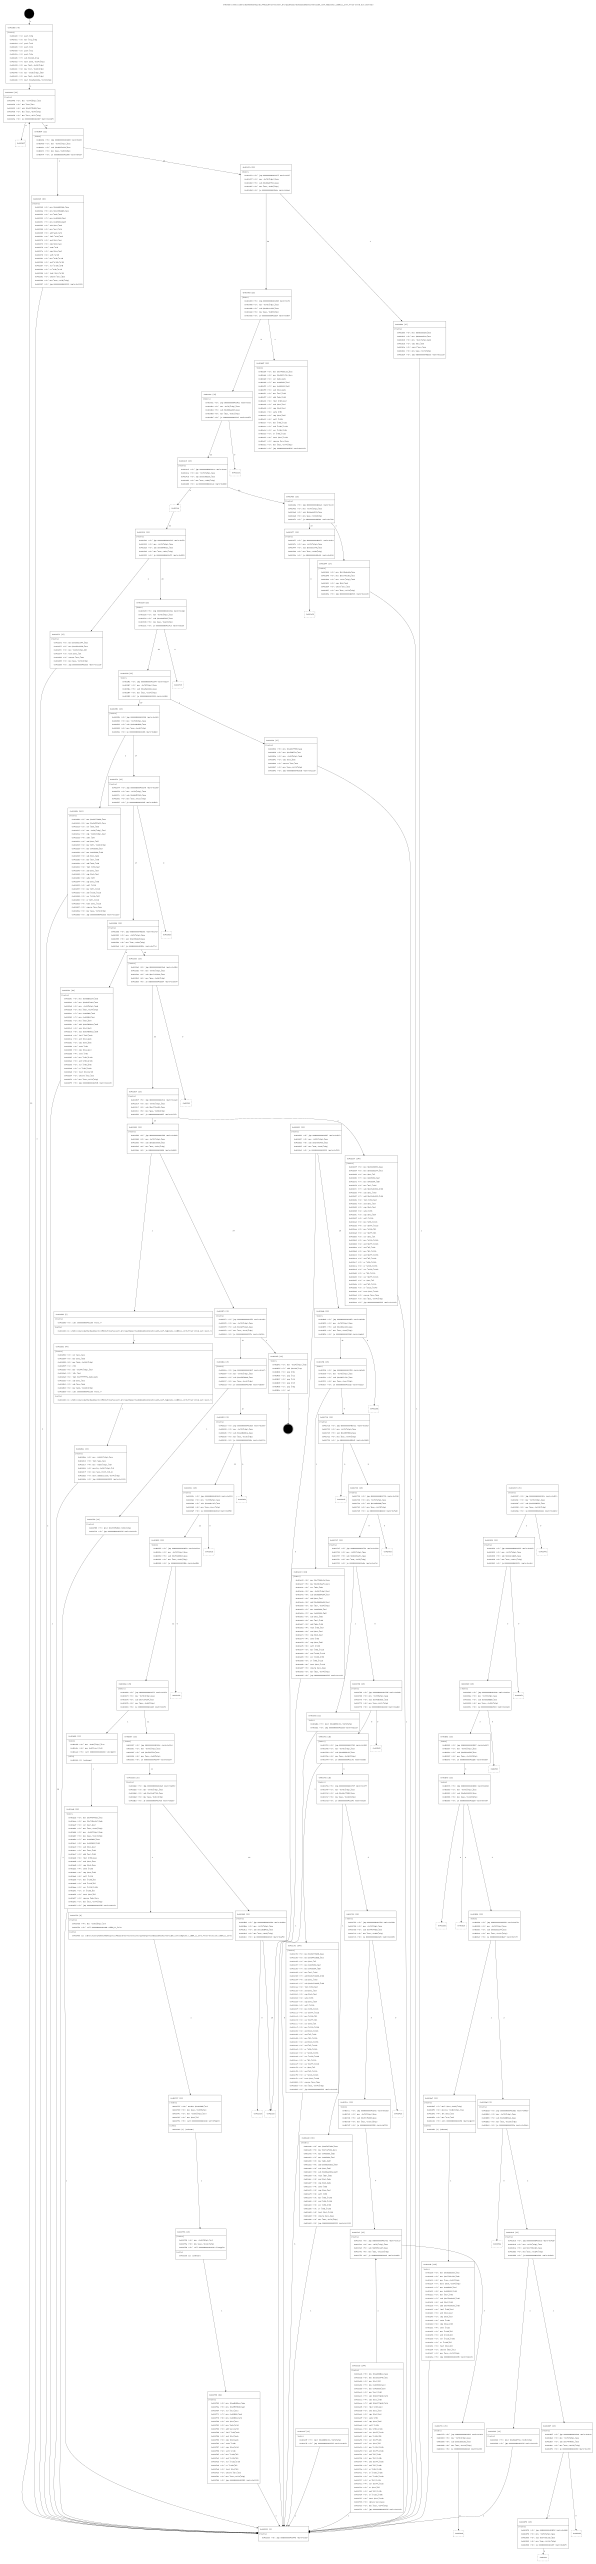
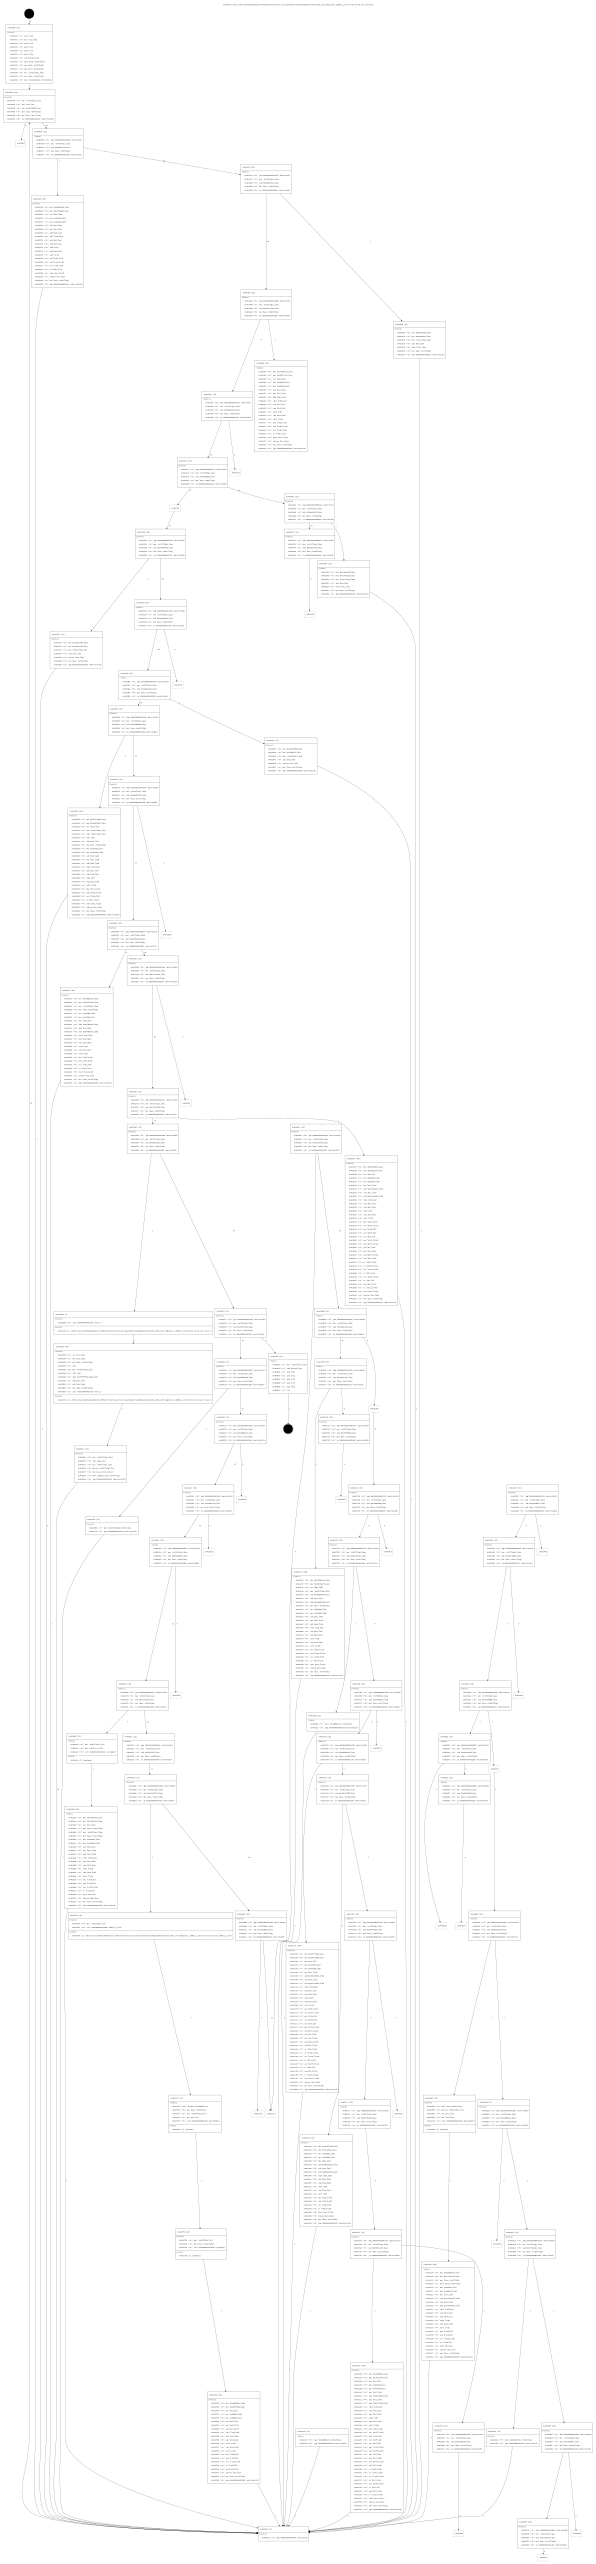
(359, 1464) -> (374, 1448)
(479, 1857) -> (494, 1841)
(449, 1862) -> (425, 1841)
(376, 2311) -> (372, 2310)
